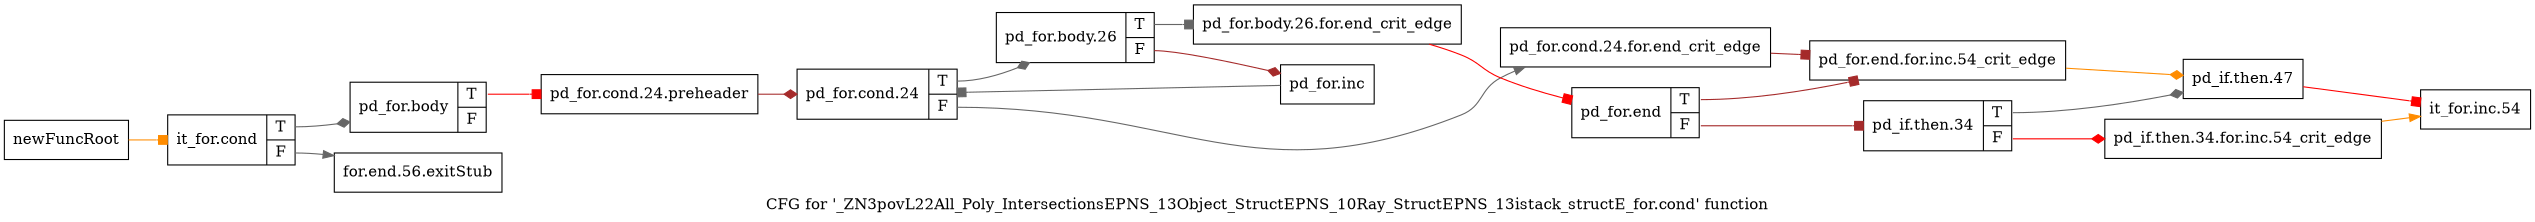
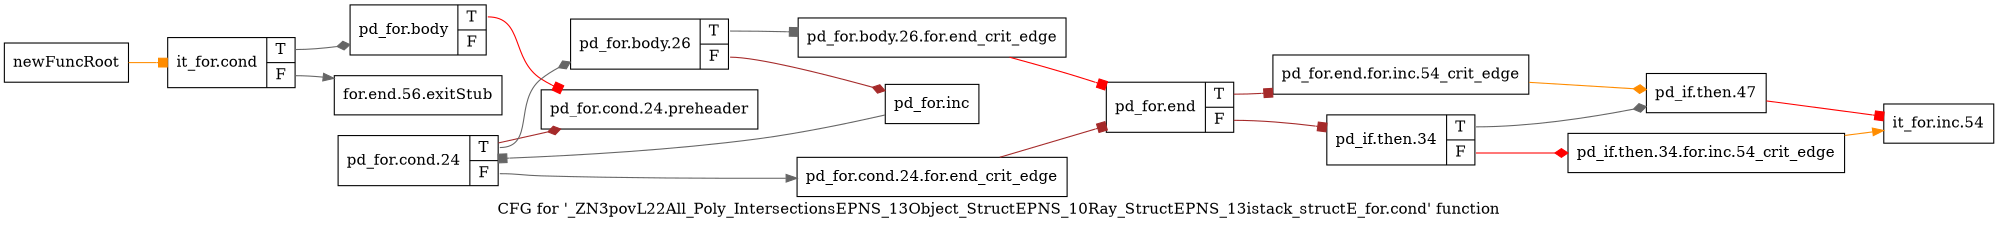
(1785, 54) -> (1048, 143)
(771, 94) -> (527, 137)
